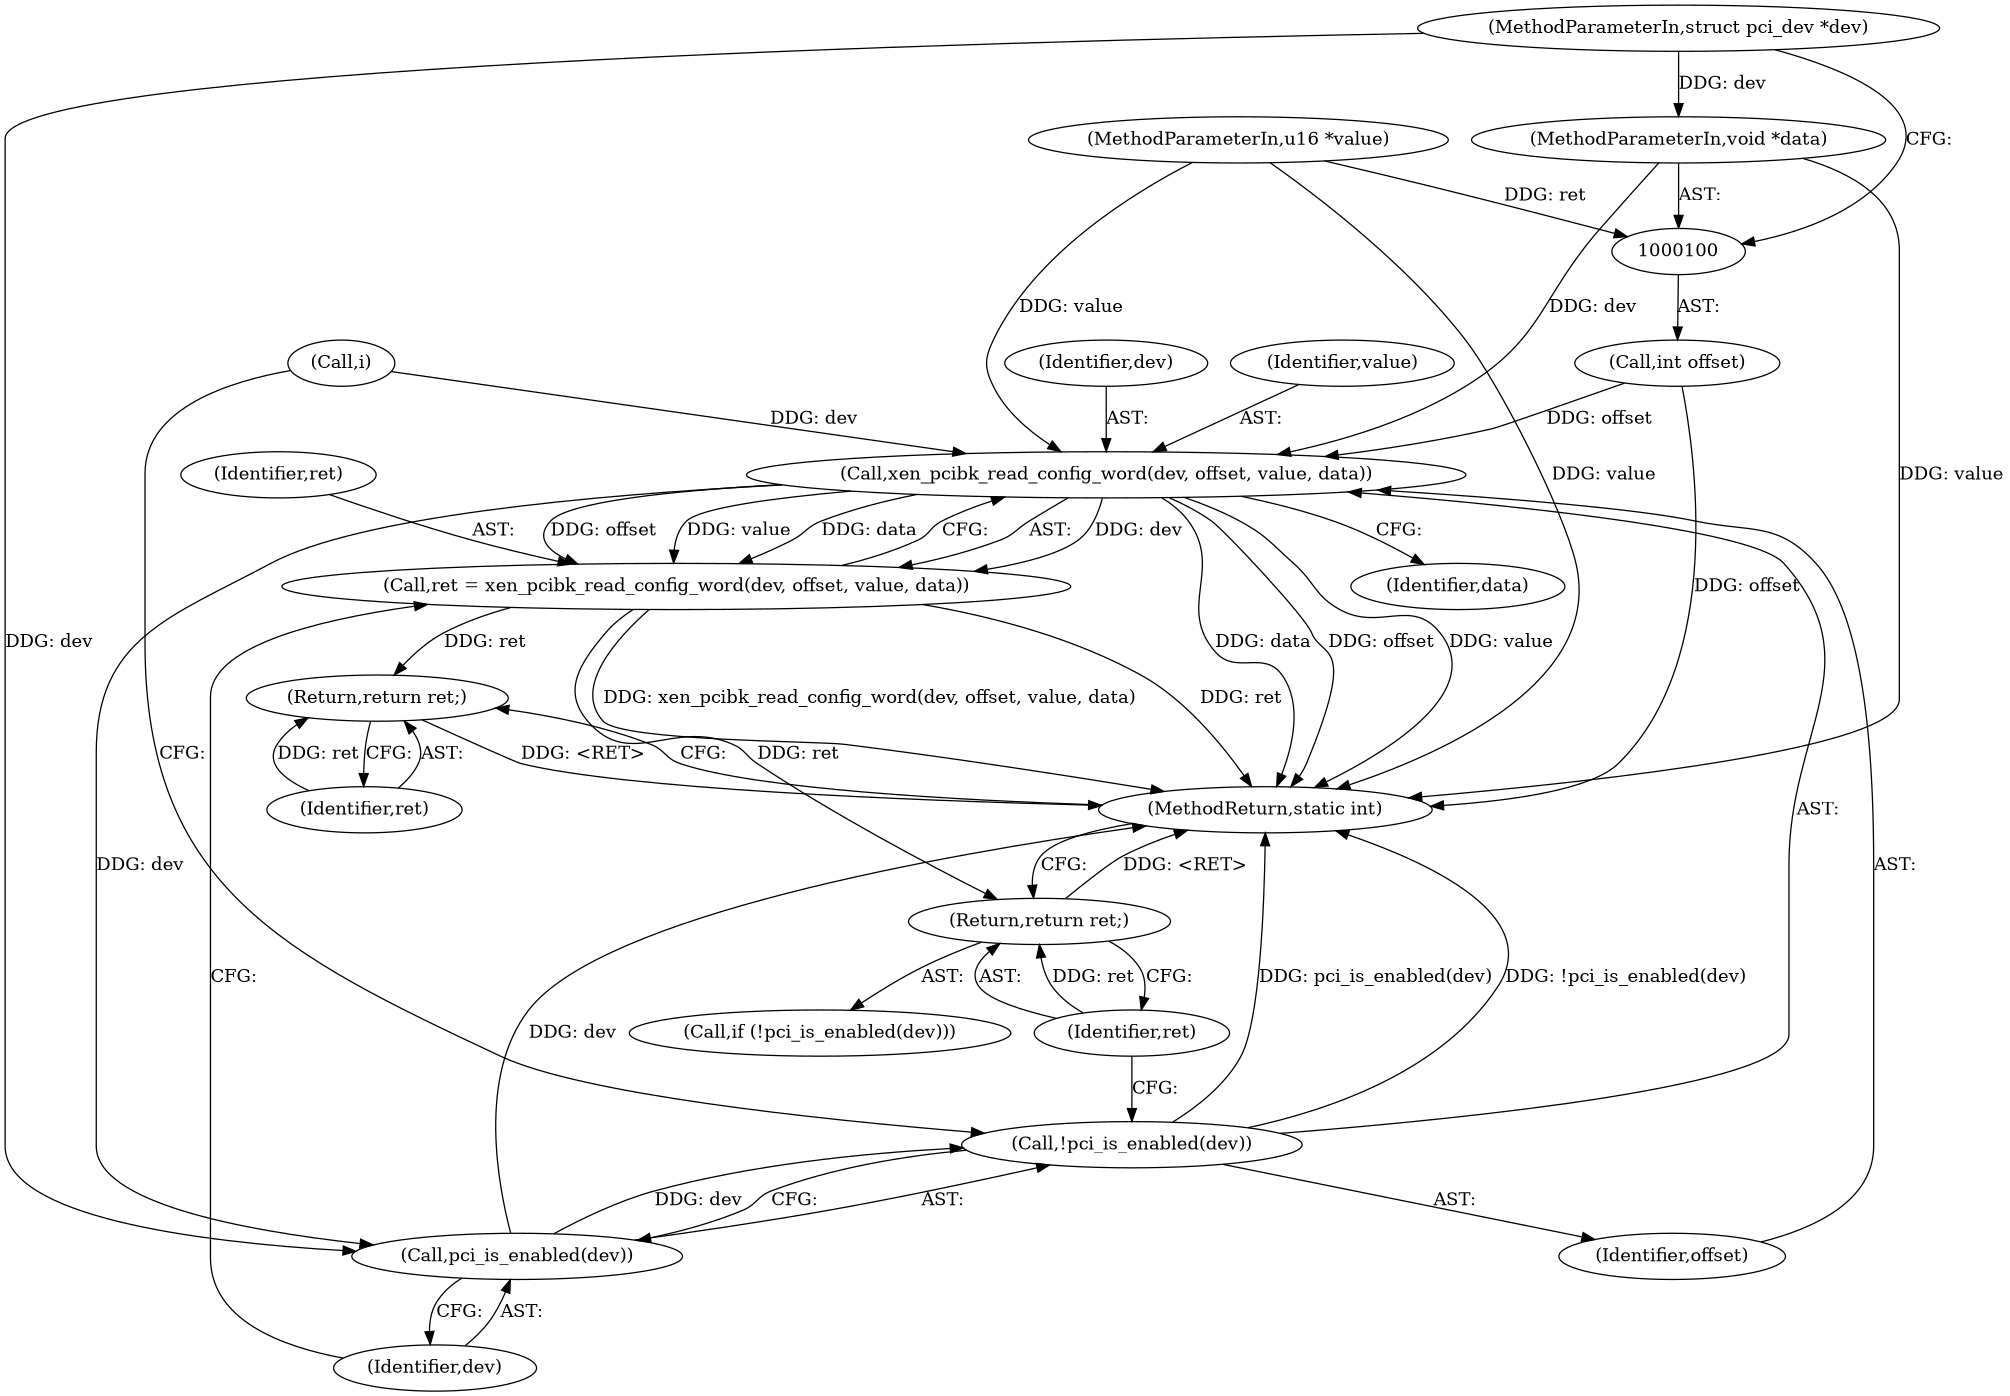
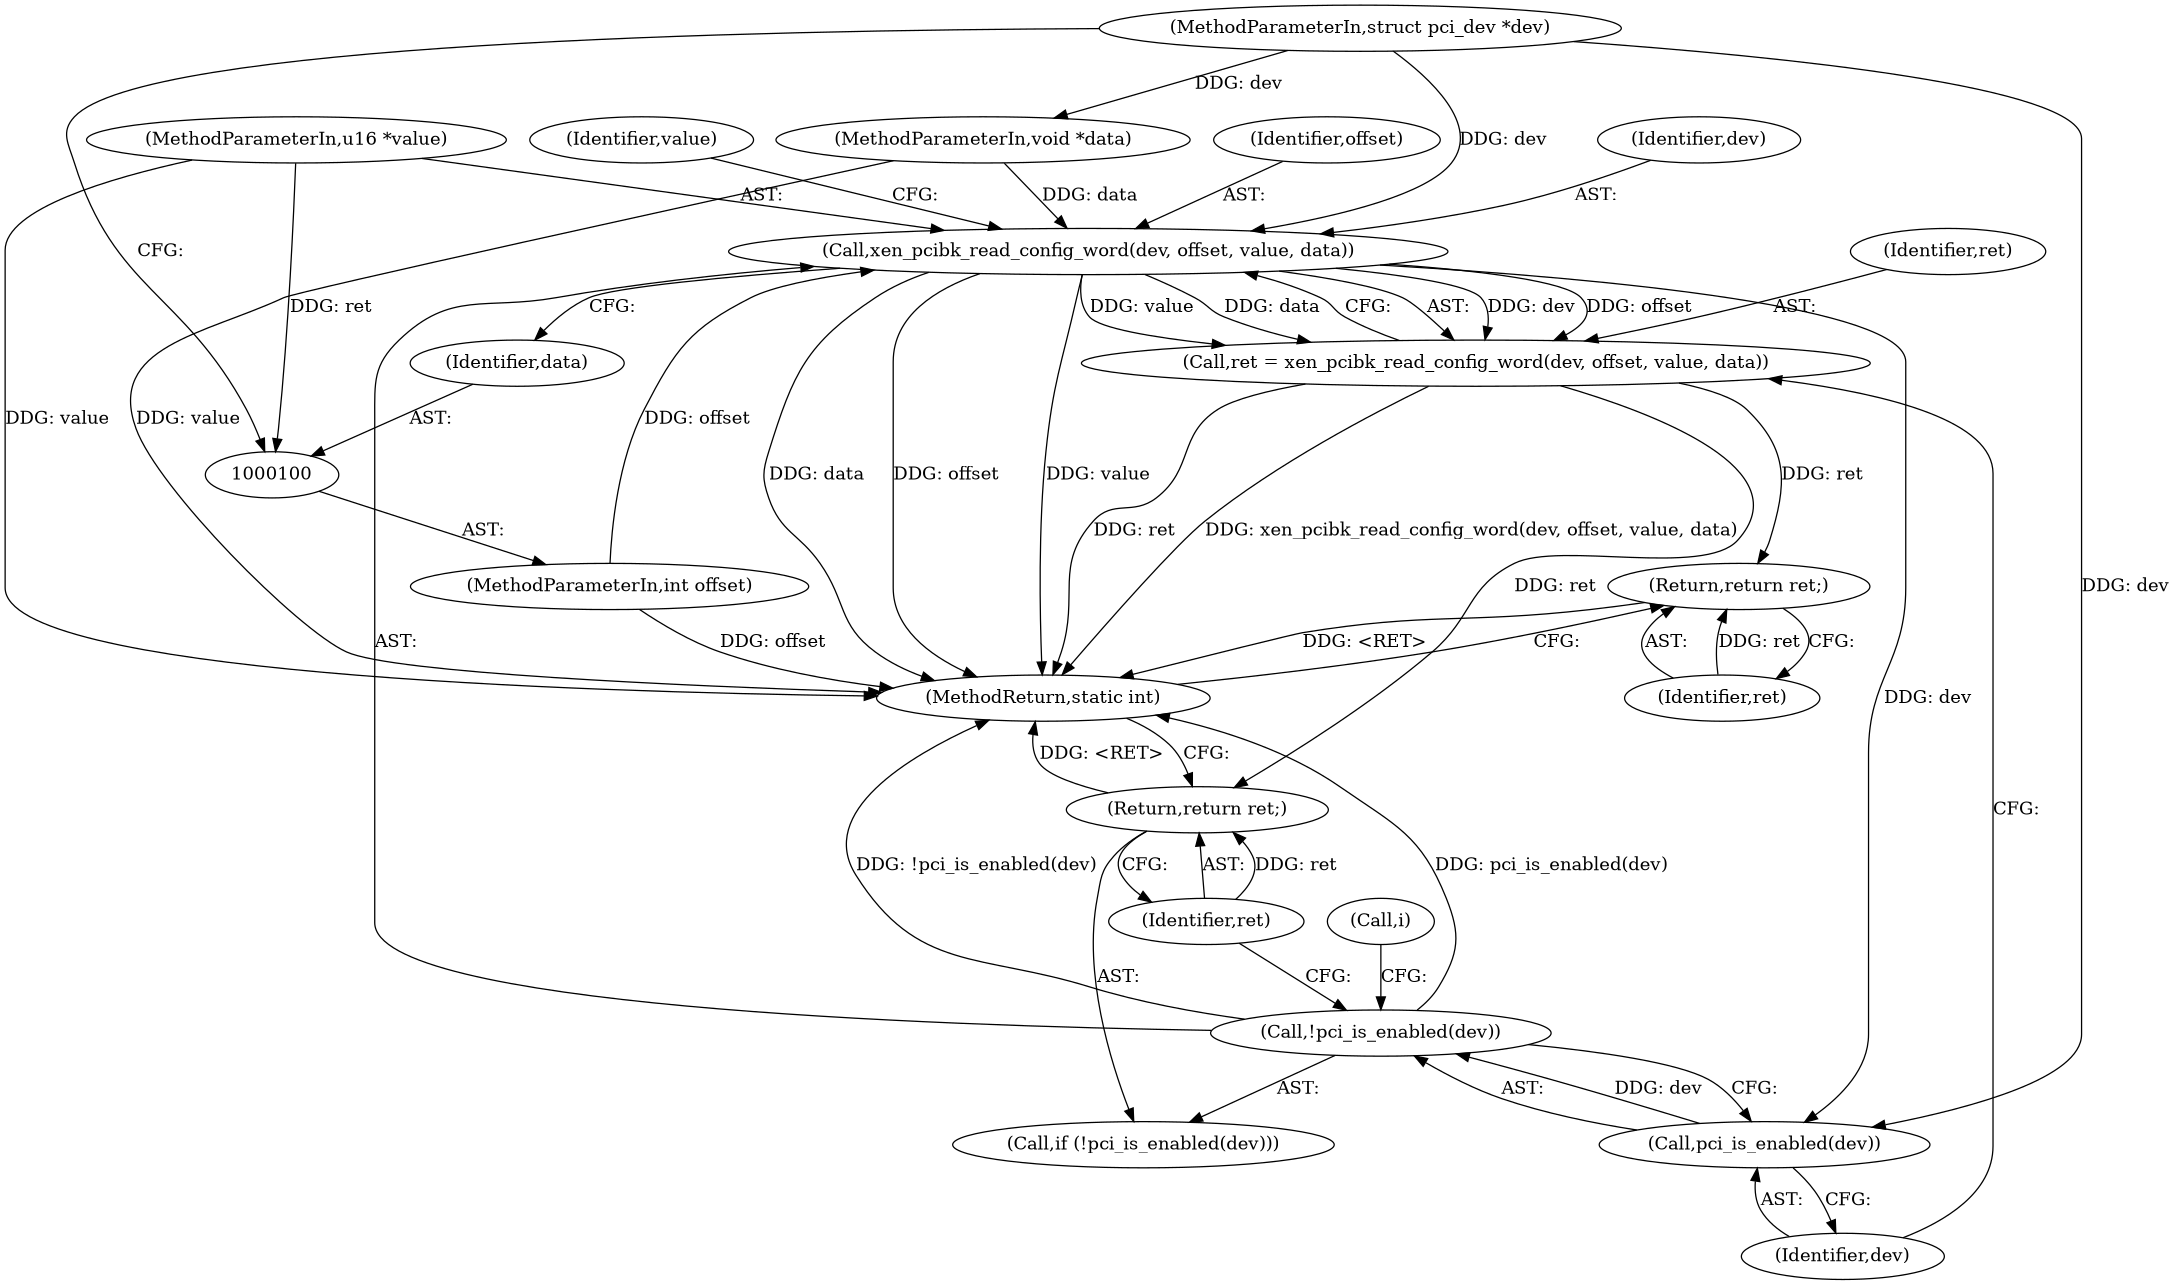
(1679, 189) -> (398, 418)
(1072, 307) -> (765, 196)
(1593, 307) -> (1090, 196)
(1677, 363) -> (610, 586)
(672, 412) -> (1427, 182)
(1264, 419) -> (918, 196)
(707, 916) -> none
(1402, 1201) -> (1268, 1086)
